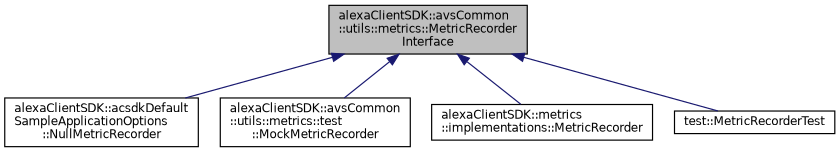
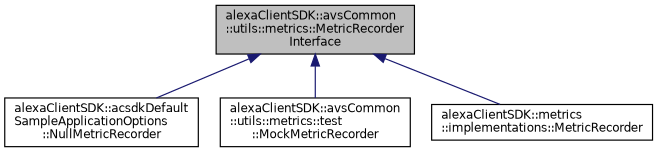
(755, 122) -> none
